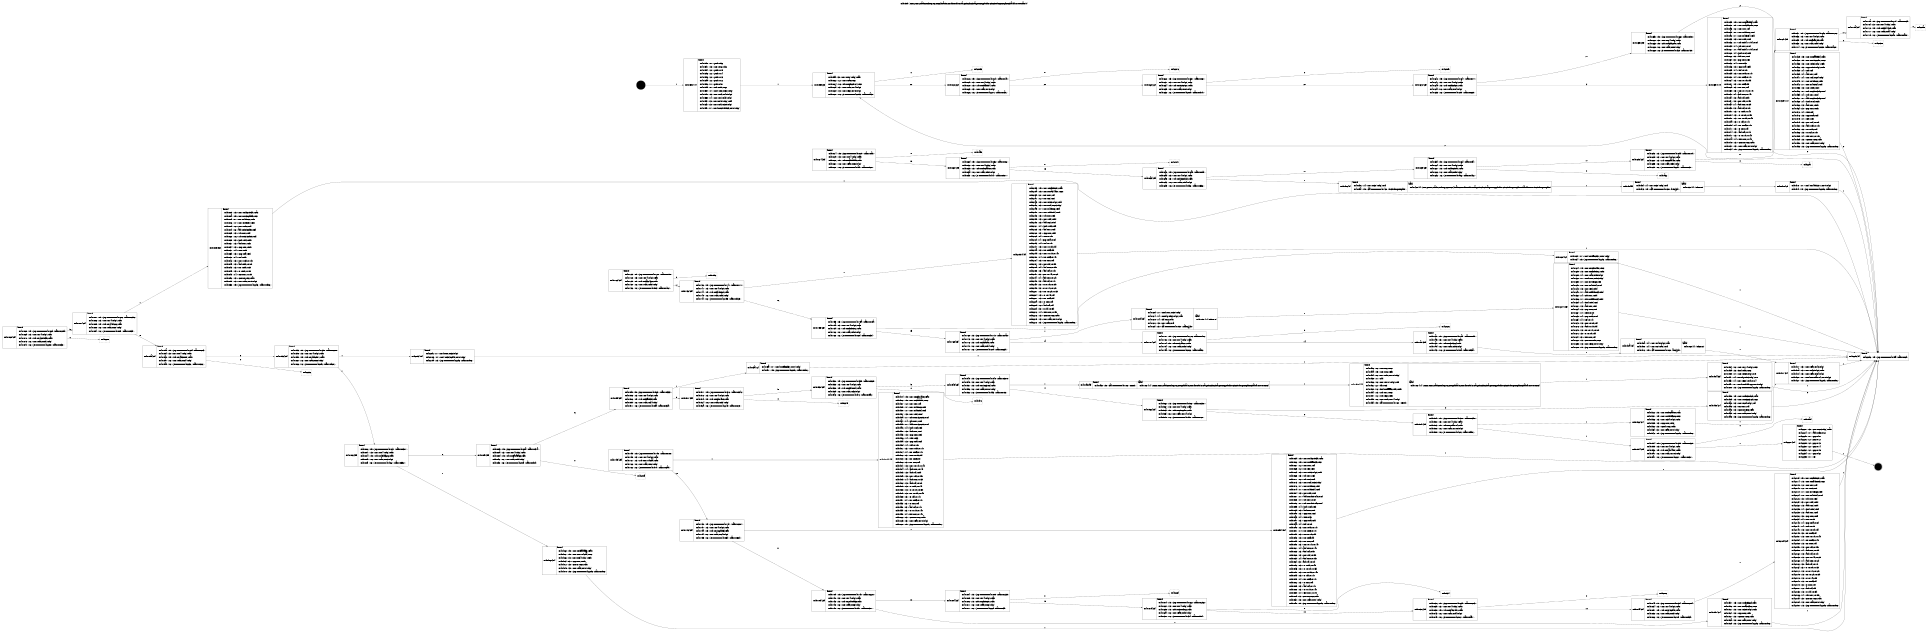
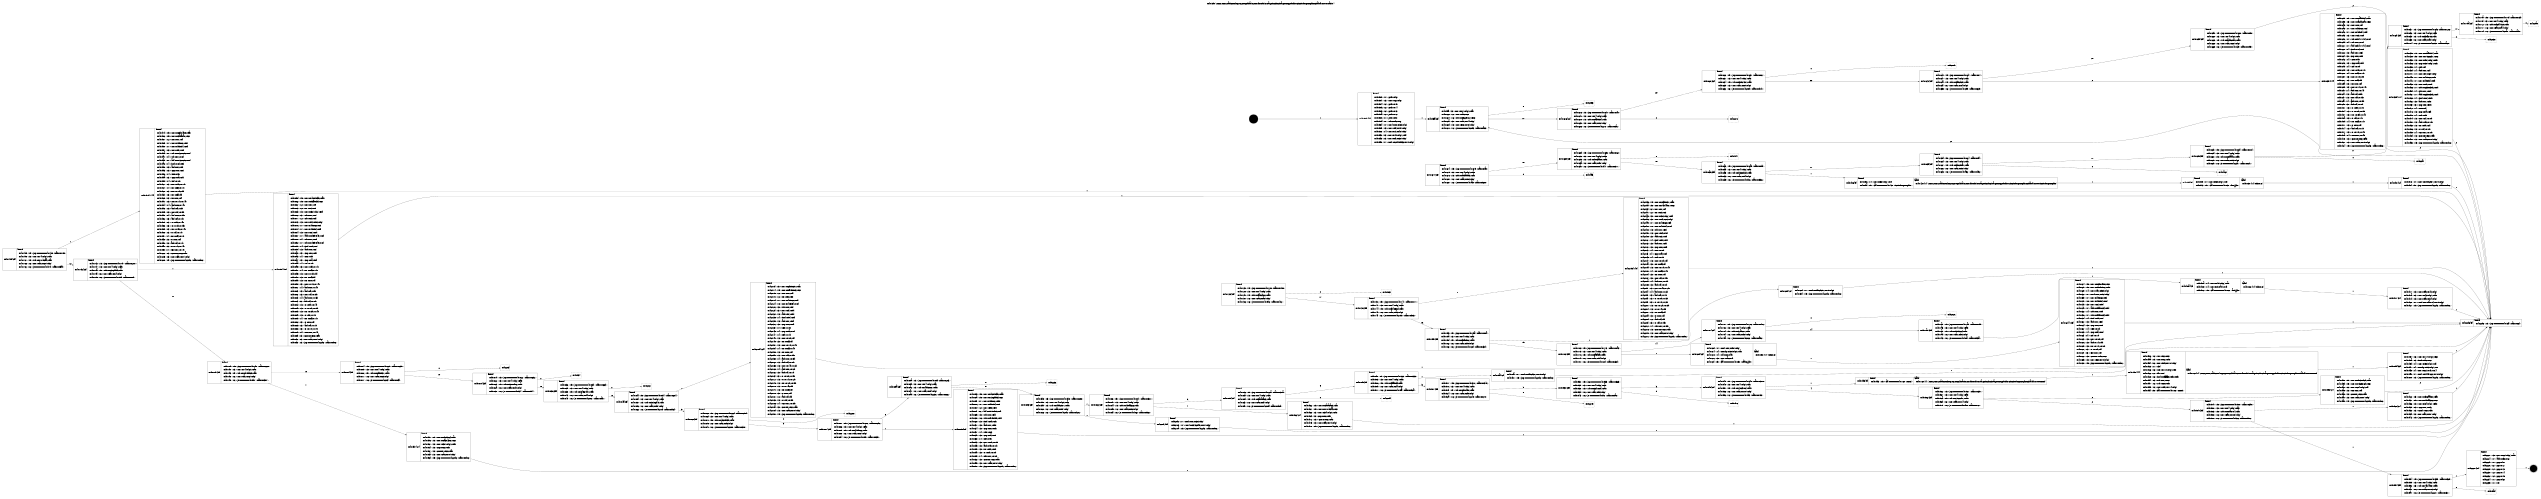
none -> (681, 411)
(1753, 424) -> (2476, 363)
